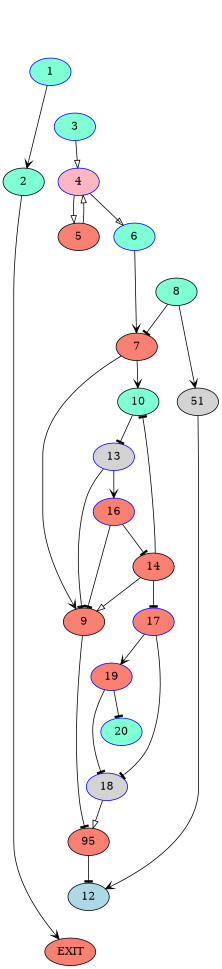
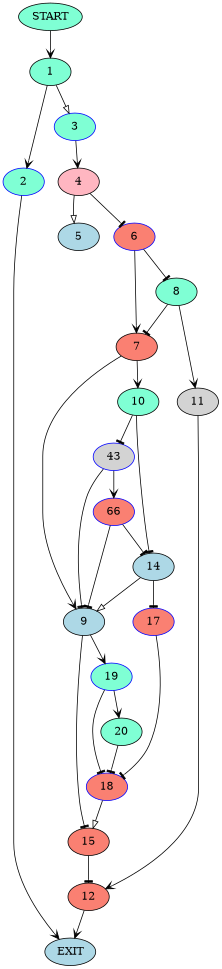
none -> (50, 17)
(50, 72) -> (50, 72)
none -> (61, 96)
(77, 151) -> (77, 151)
(24, 182) -> (24, 182)
(79, 182) -> (79, 182)
(105, 208) -> (105, 208)
(84, 213) -> none
(79, 237) -> (79, 237)
(134, 237) -> (134, 237)
none -> (154, 263)
(198, 402) -> (198, 402)
(114, 457) -> (114, 457)
(151, 486) -> (141, 483)
(114, 512) -> (114, 512)
(154, 567) -> (154, 567)
(84, 622) -> (84, 622)
(135, 646) -> (96, 646)
(112, 677) -> (112, 677)
(116, 702) -> (116, 702)
(121, 732) -> (121, 732)
none -> (115, 757)
(107, 787) -> (107, 787)
(89, 842) -> (89, 842)
(89, 897) -> (89, 897)
none -> (81, 921)
(70, 952) -> (70, 952)
